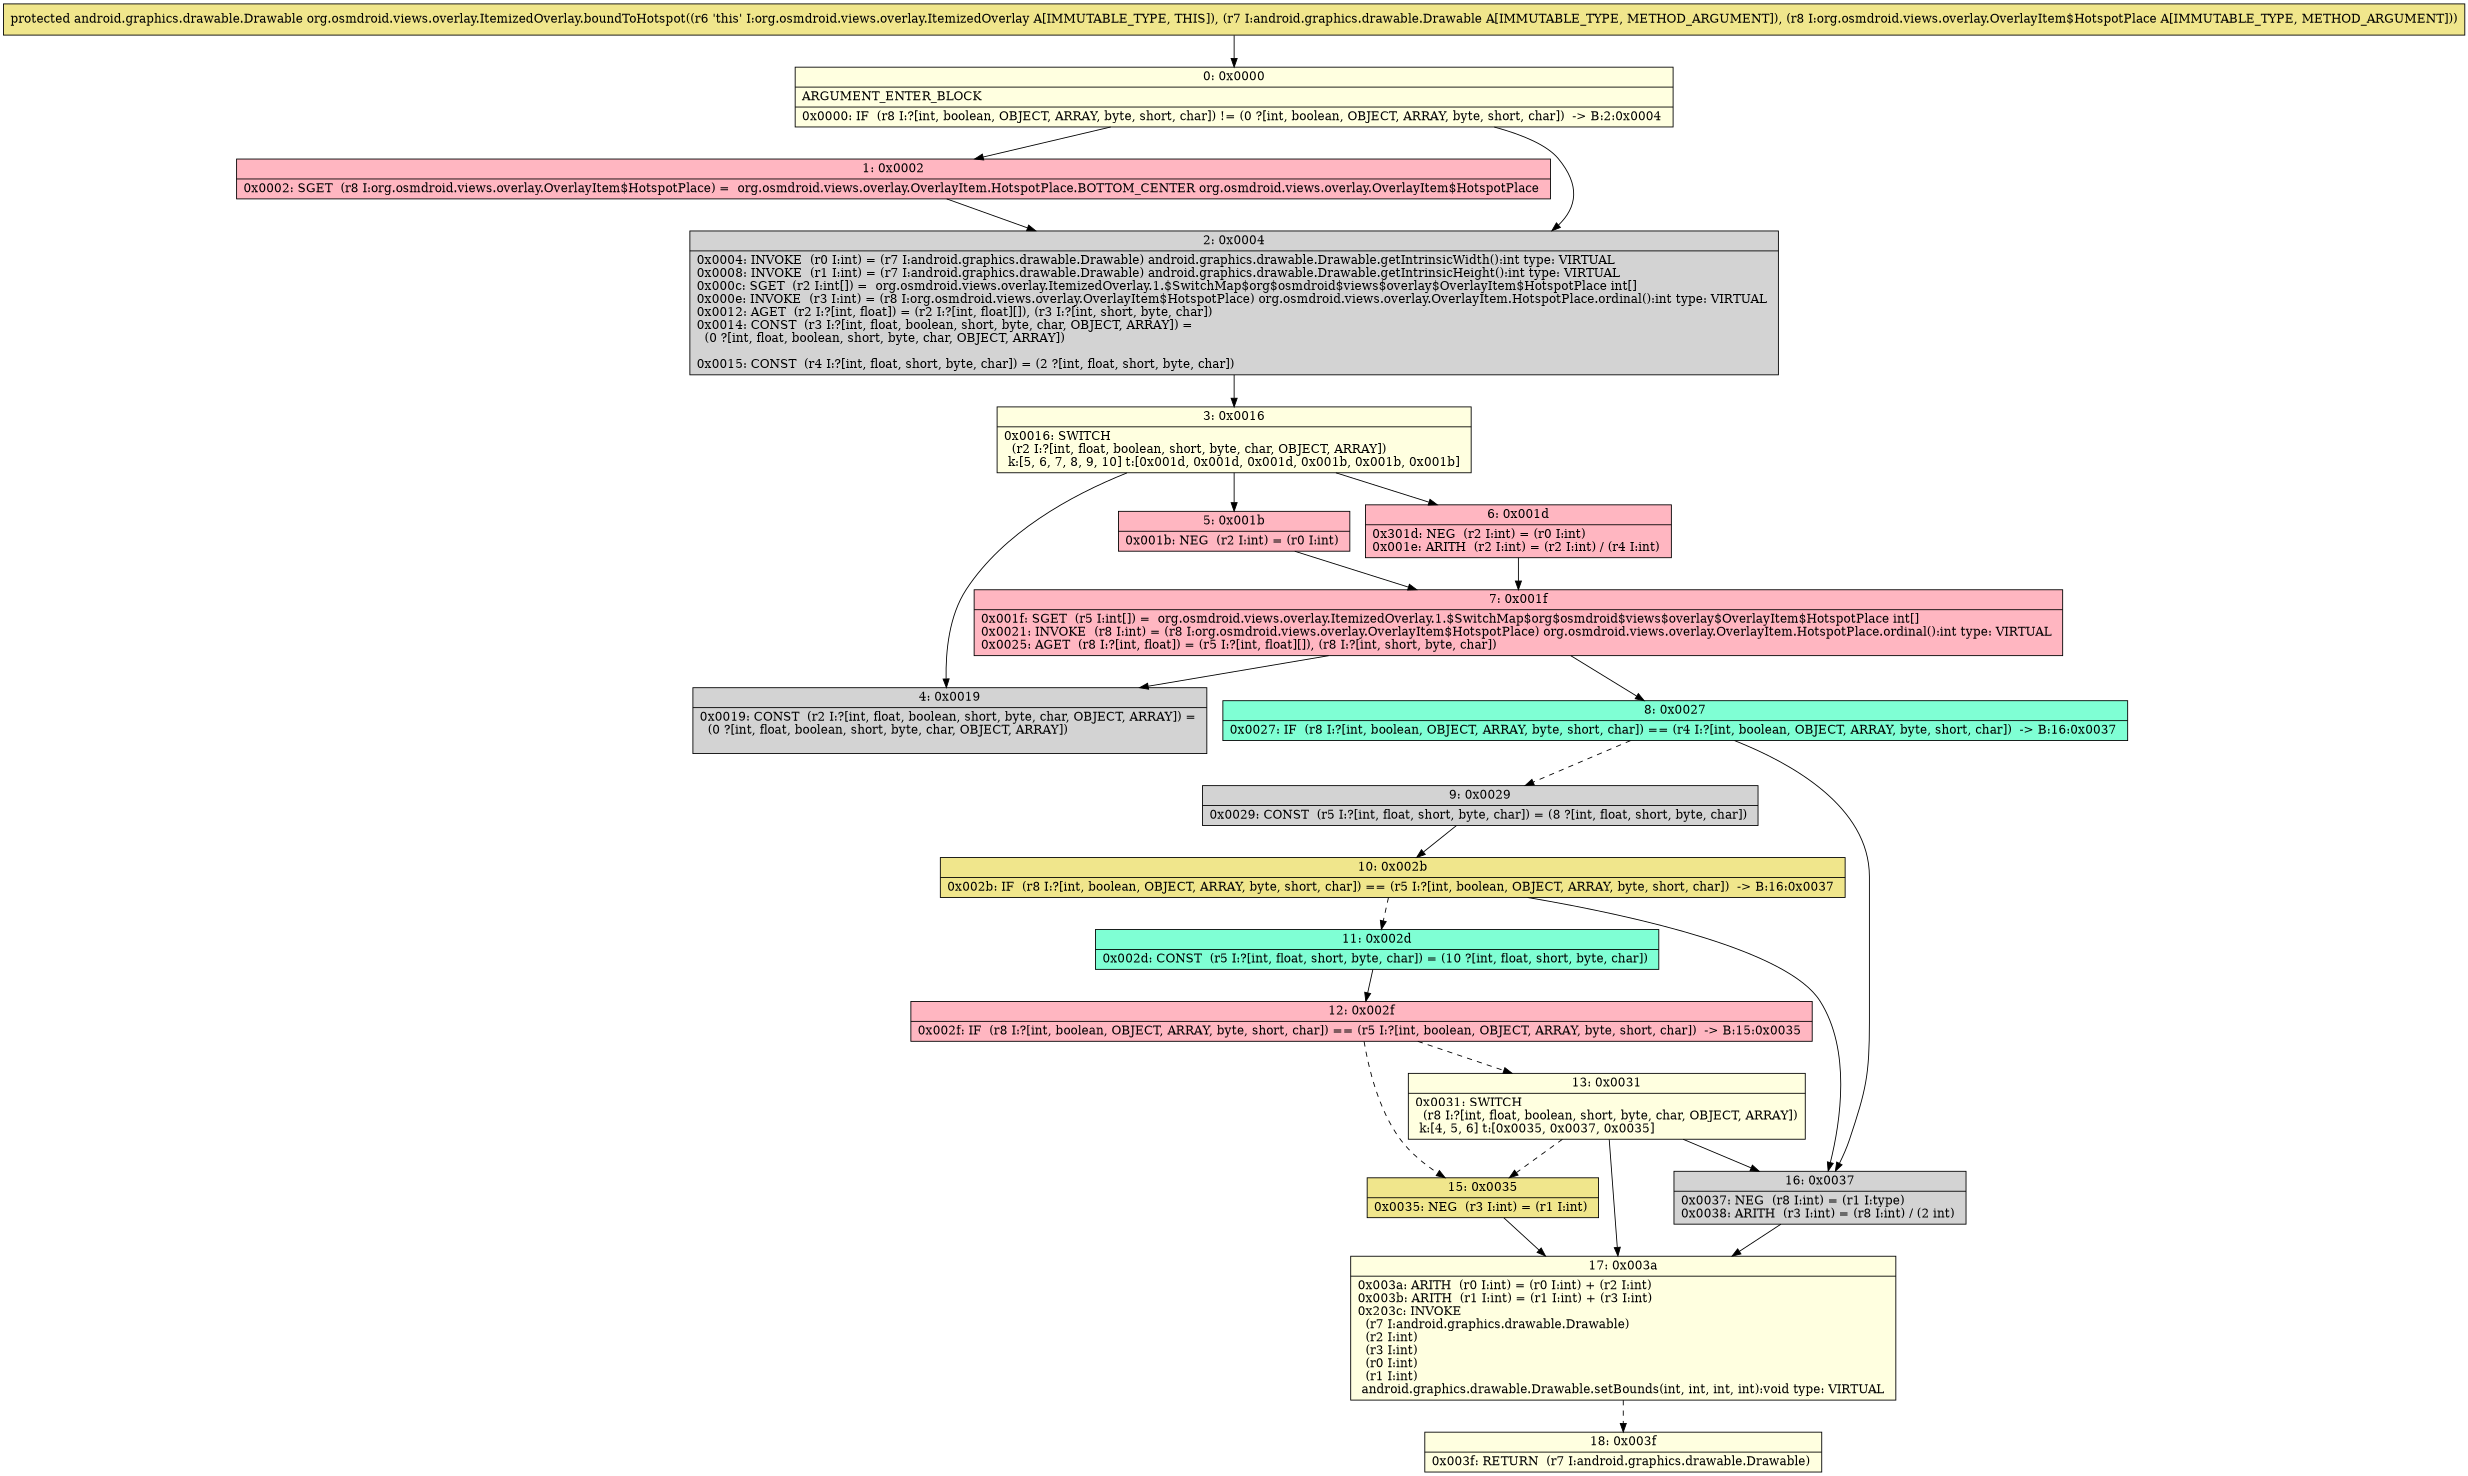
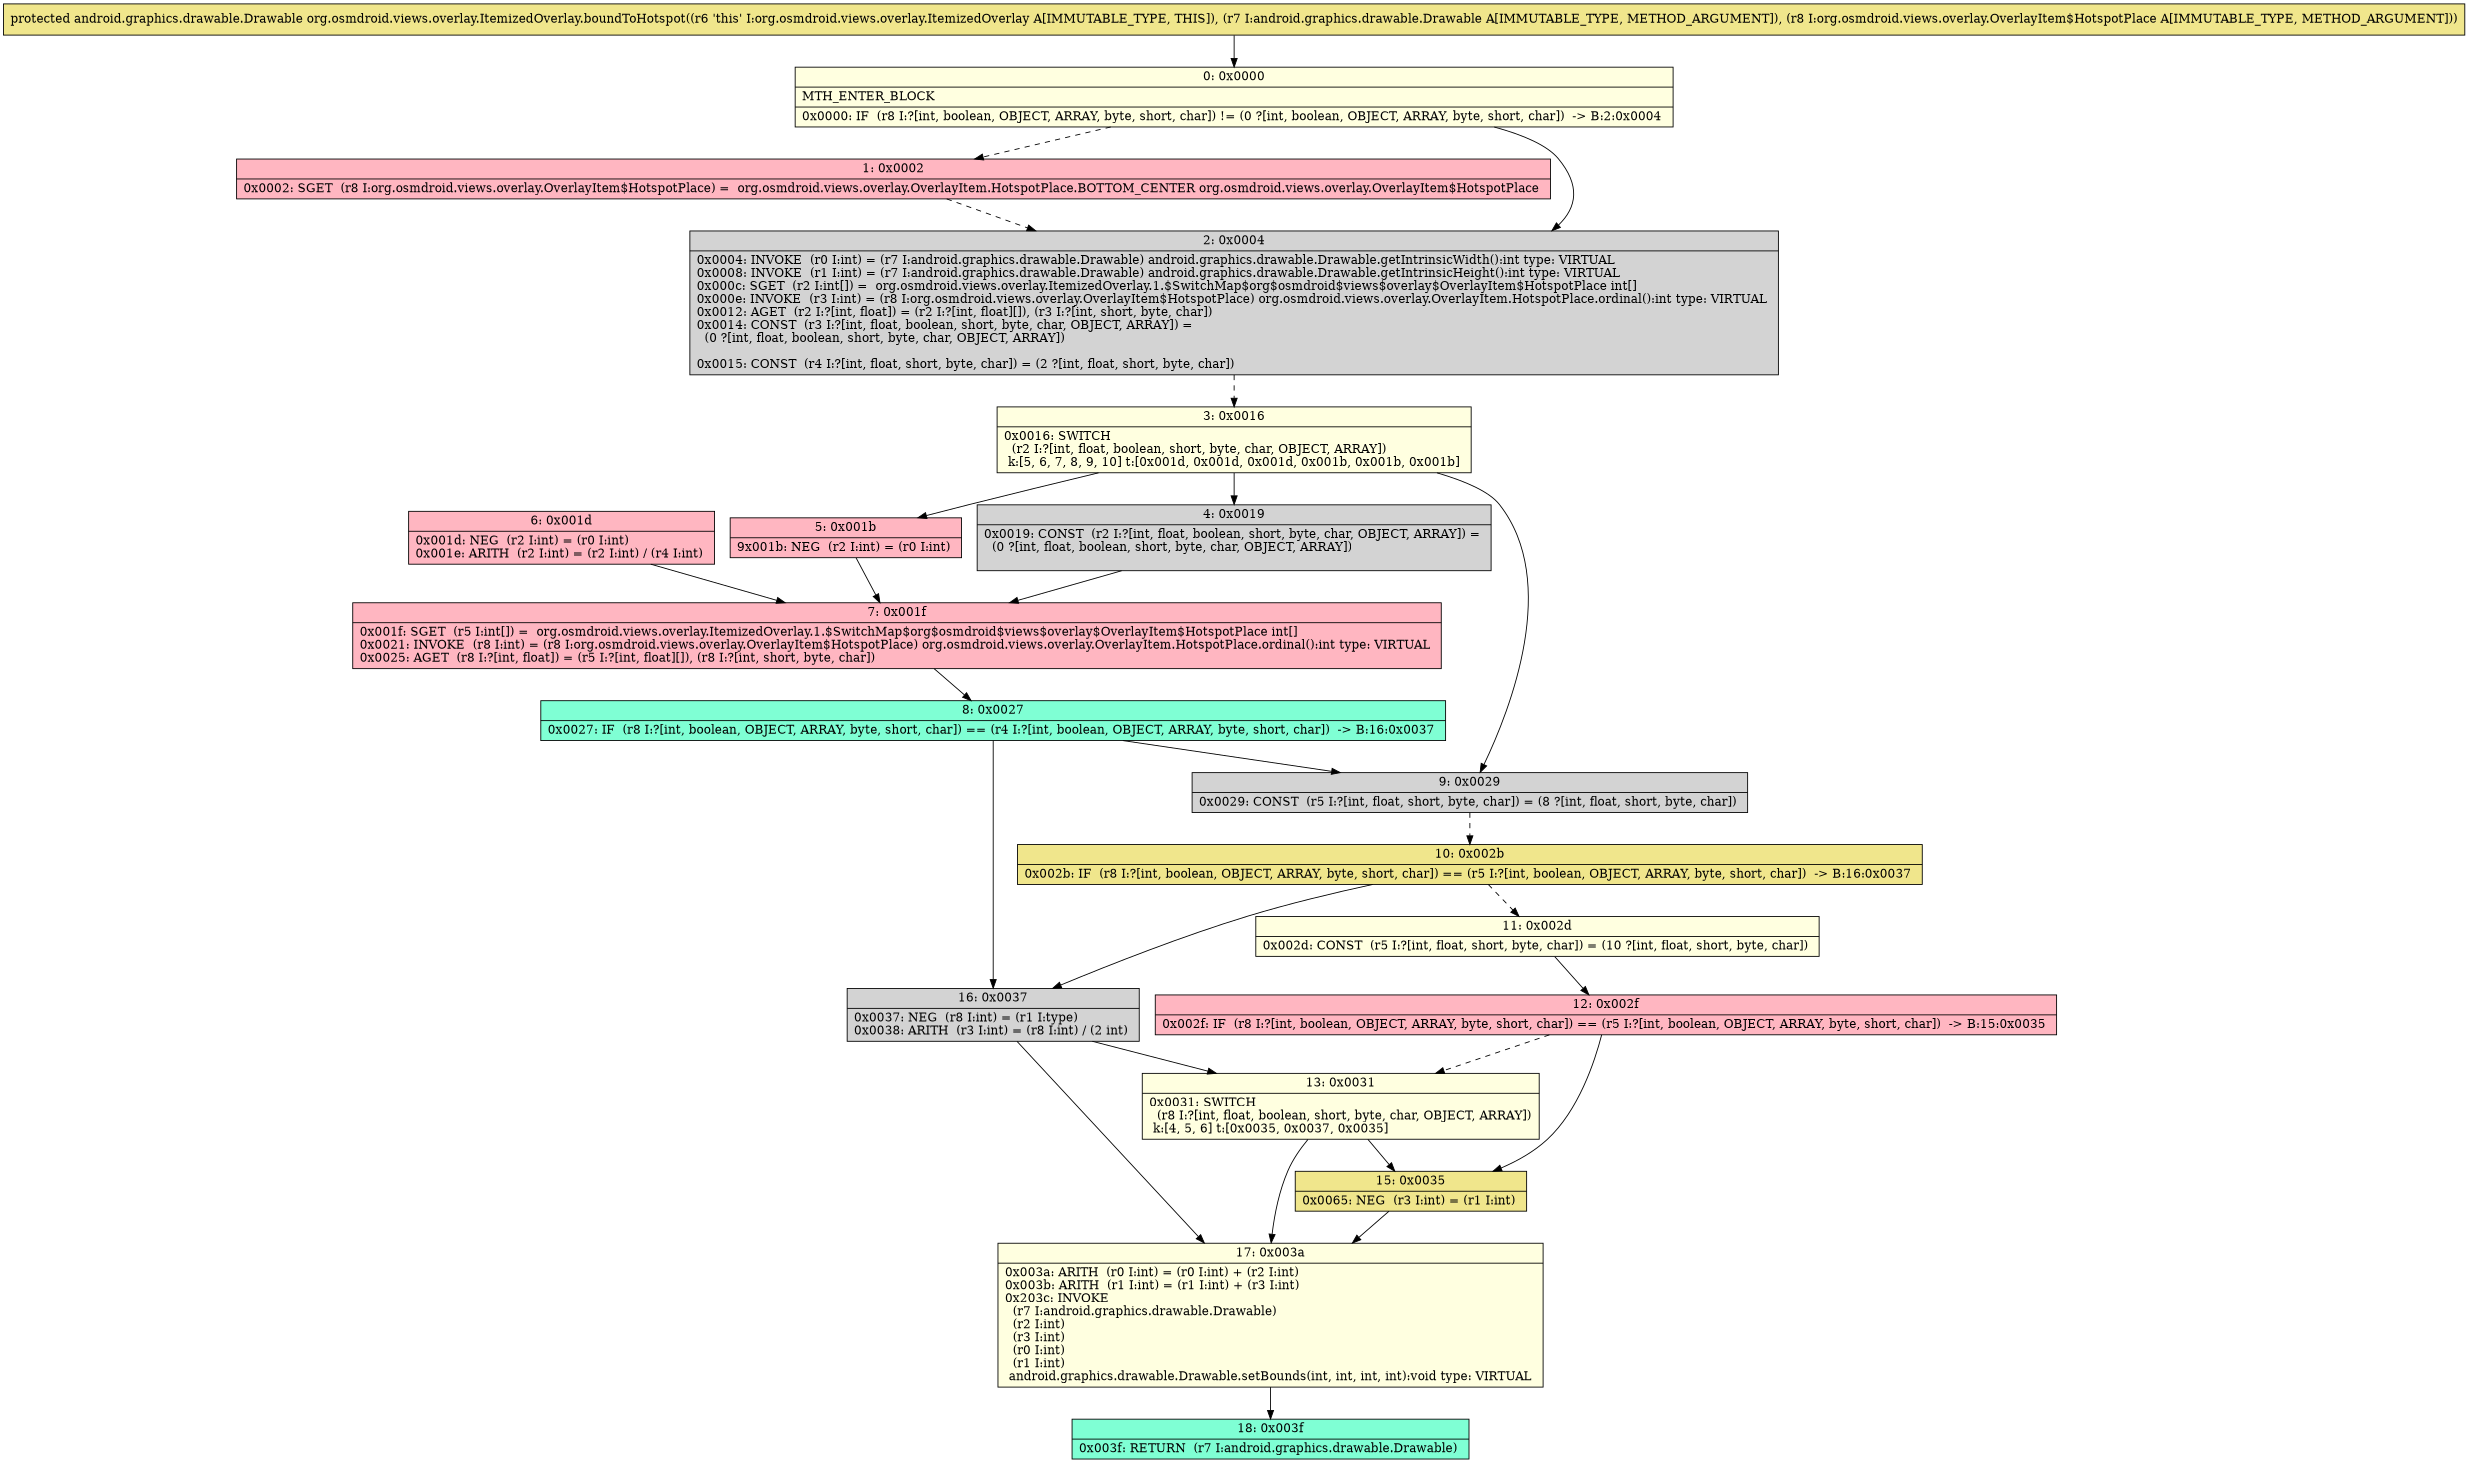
(892, 97) -> (869, 97)
(1047, 142) -> (1047, 142)
(987, 213) -> (987, 213)
(1234, 387) -> (1234, 387)
(1382, 487) -> (1528, 600)
(1481, 534) -> (524, 541)
(1234, 541) -> (846, 547)
(1238, 671) -> (1070, 586)
(1582, 761) -> (1227, 756)
(1440, 839) -> (1470, 824)
(1377, 949) -> (1537, 936)
(1386, 1116) -> (1568, 1115)
(1717, 1154) -> (1150, 1056)
(1539, 1156) -> (1379, 1152)
(1483, 1207) -> (1411, 1201)
(1623, 1412) -> (1271, 1399)
(1623, 1452) -> (1271, 1439)
